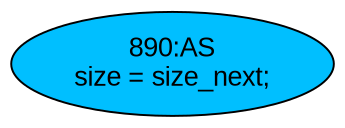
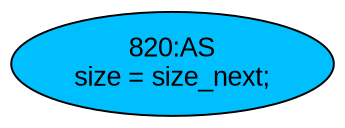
(173, 64) -> (173, 64)
